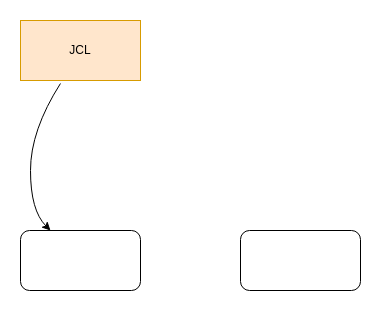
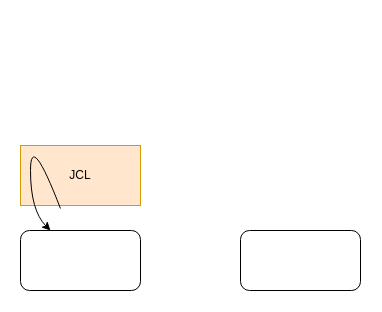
(81, 51) -> (81, 176)
